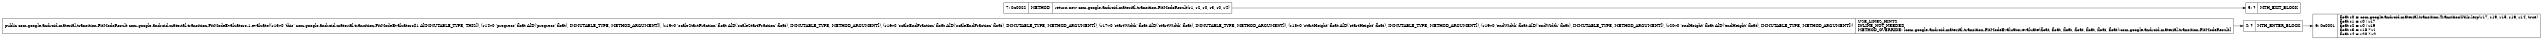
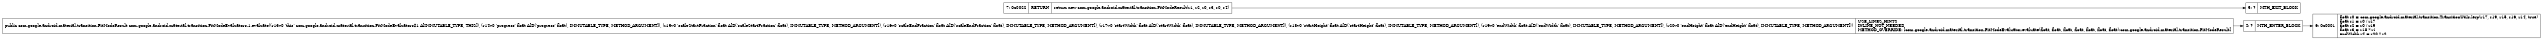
(1040, 8) -> (1040, 8)
(2358, 34) -> (2363, 34)
